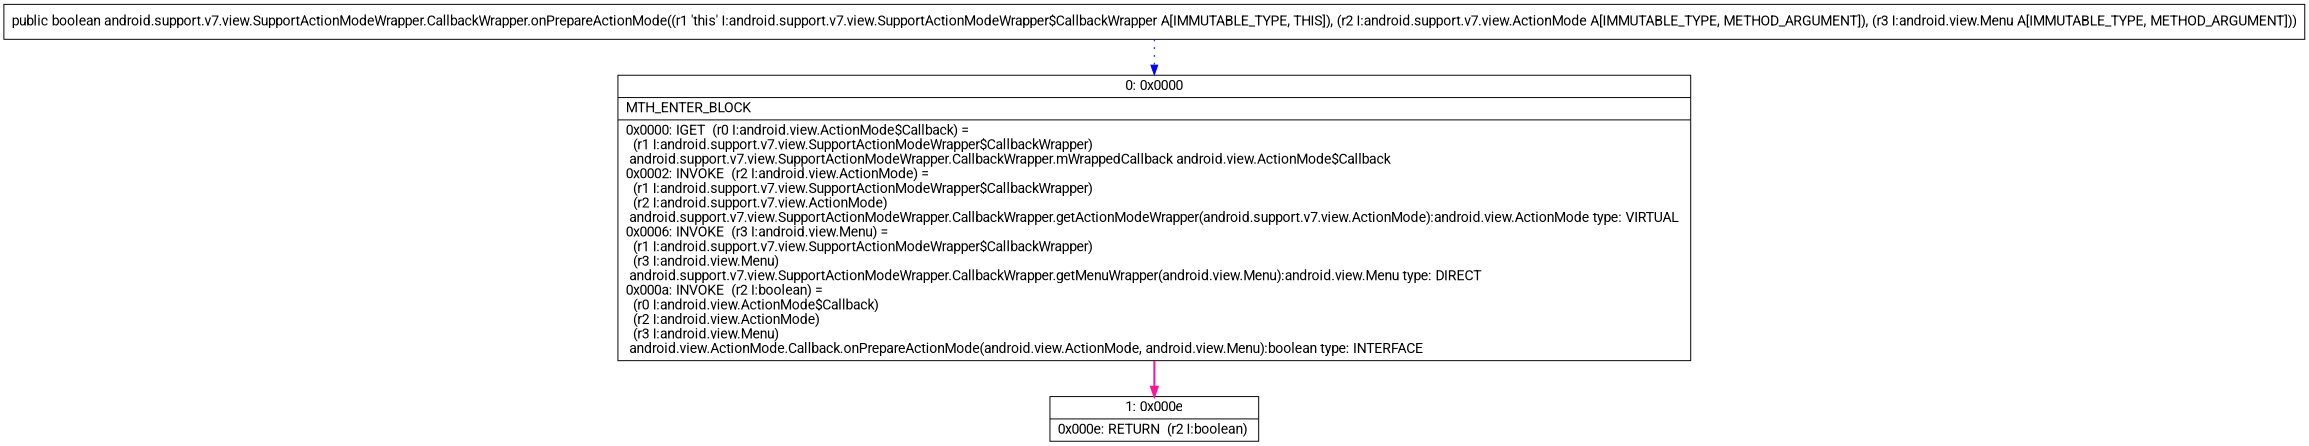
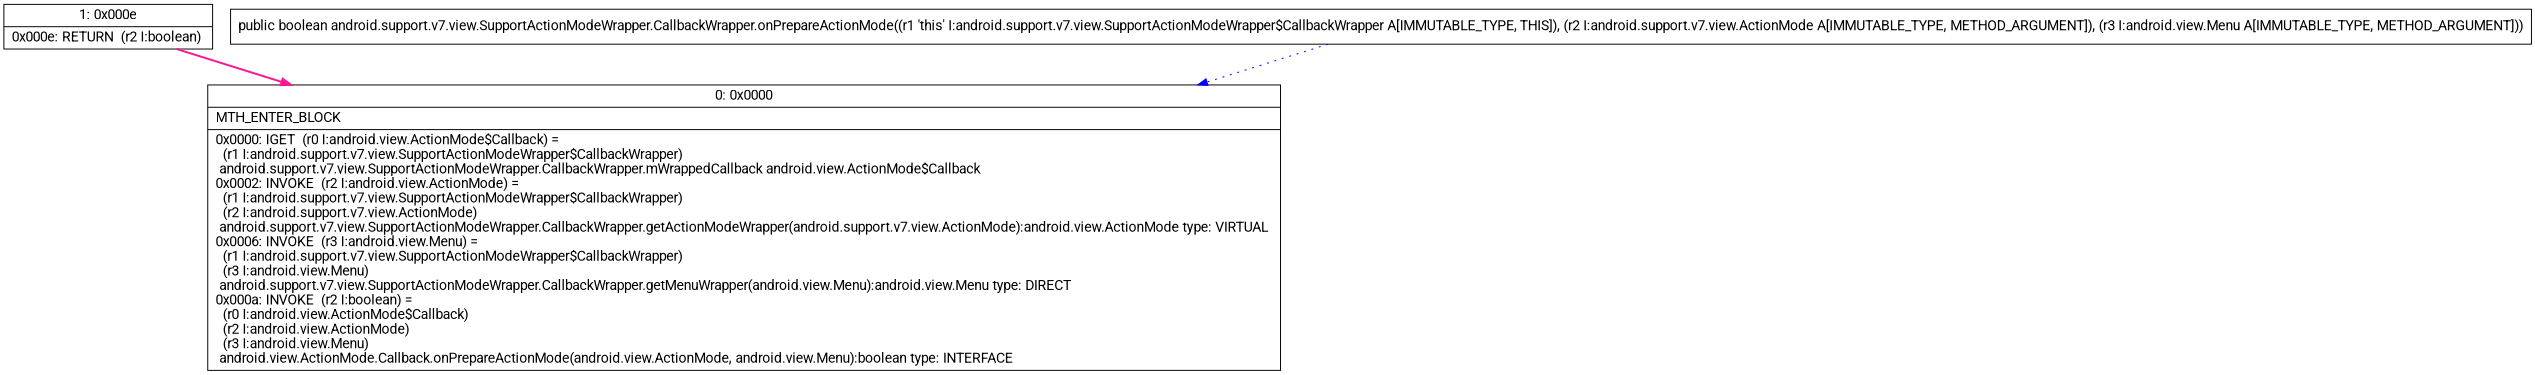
(1154, 374) -> (229, 65)
